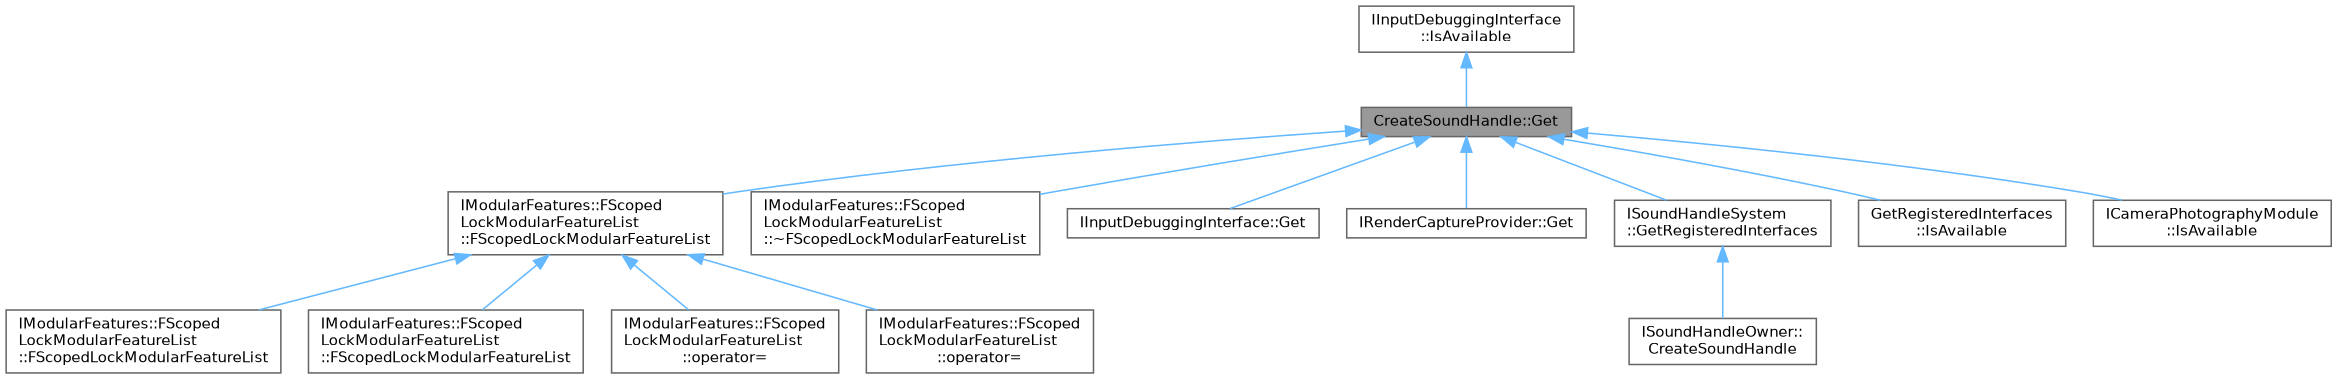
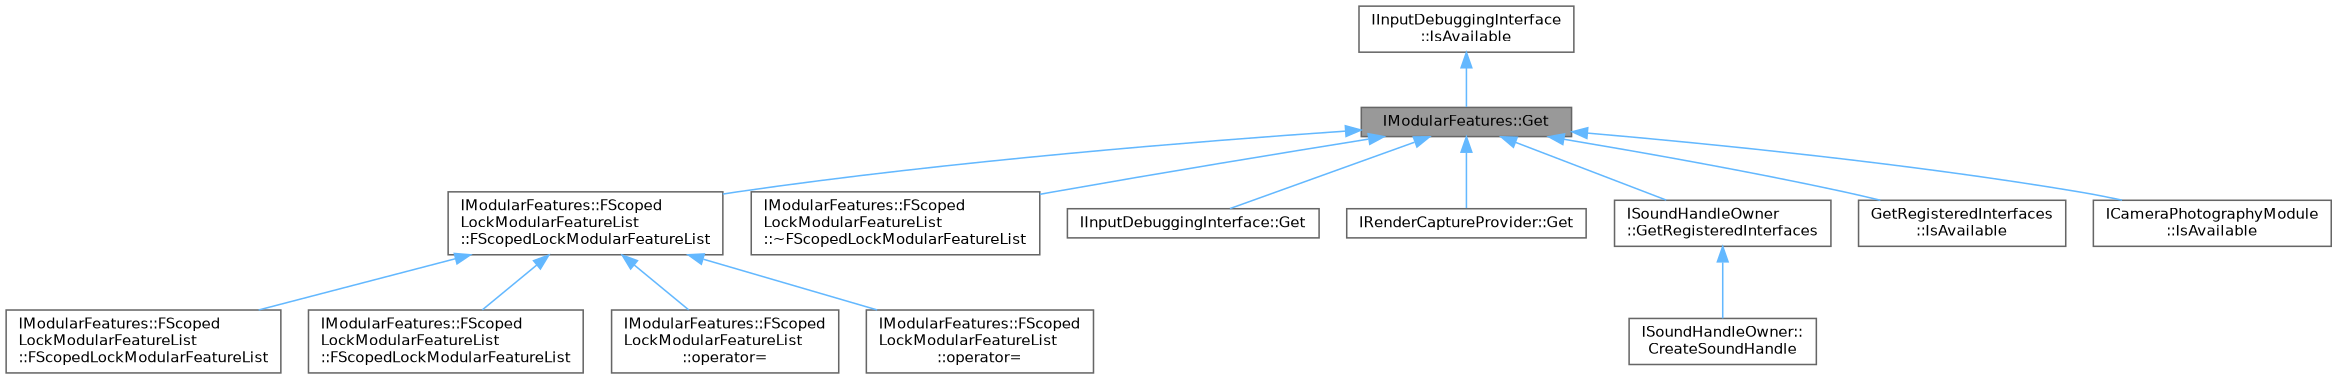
(1466, 122) -> (1466, 122)
(1723, 223) -> (1723, 223)
